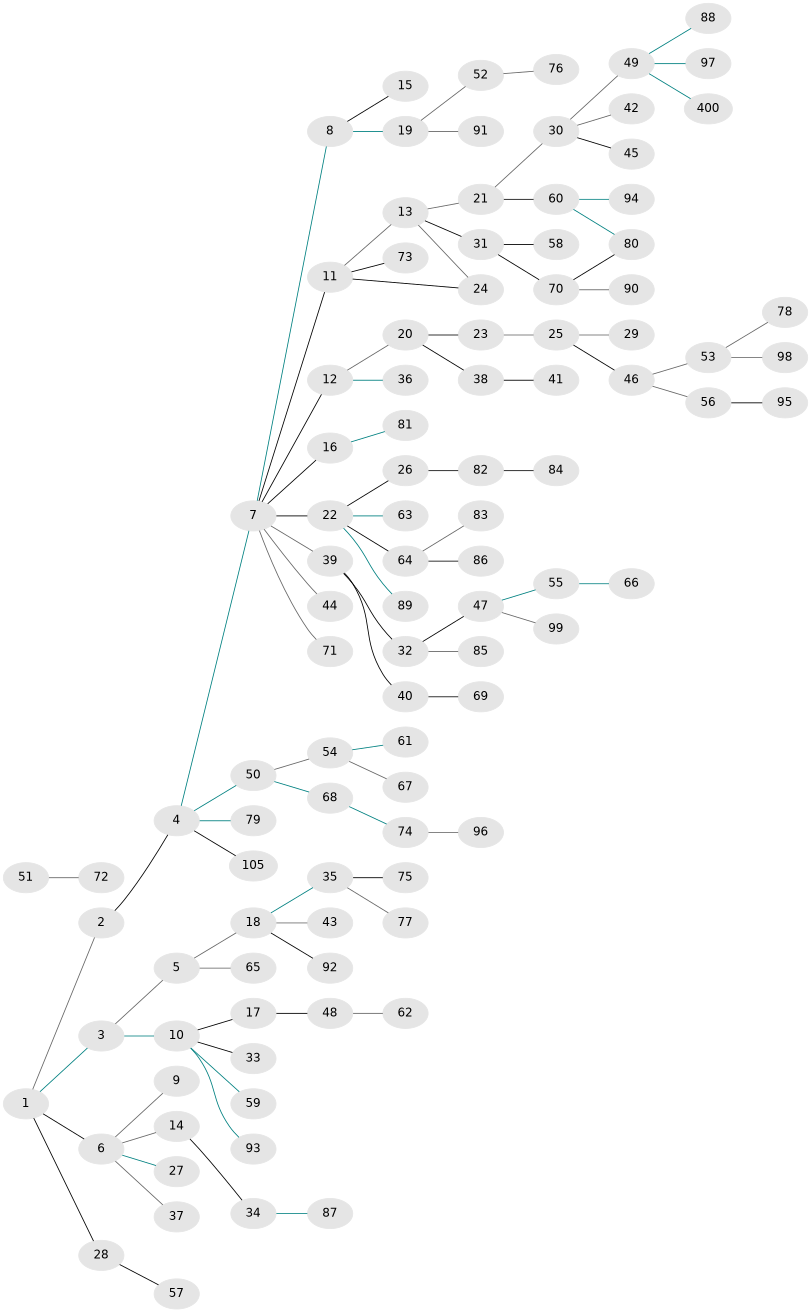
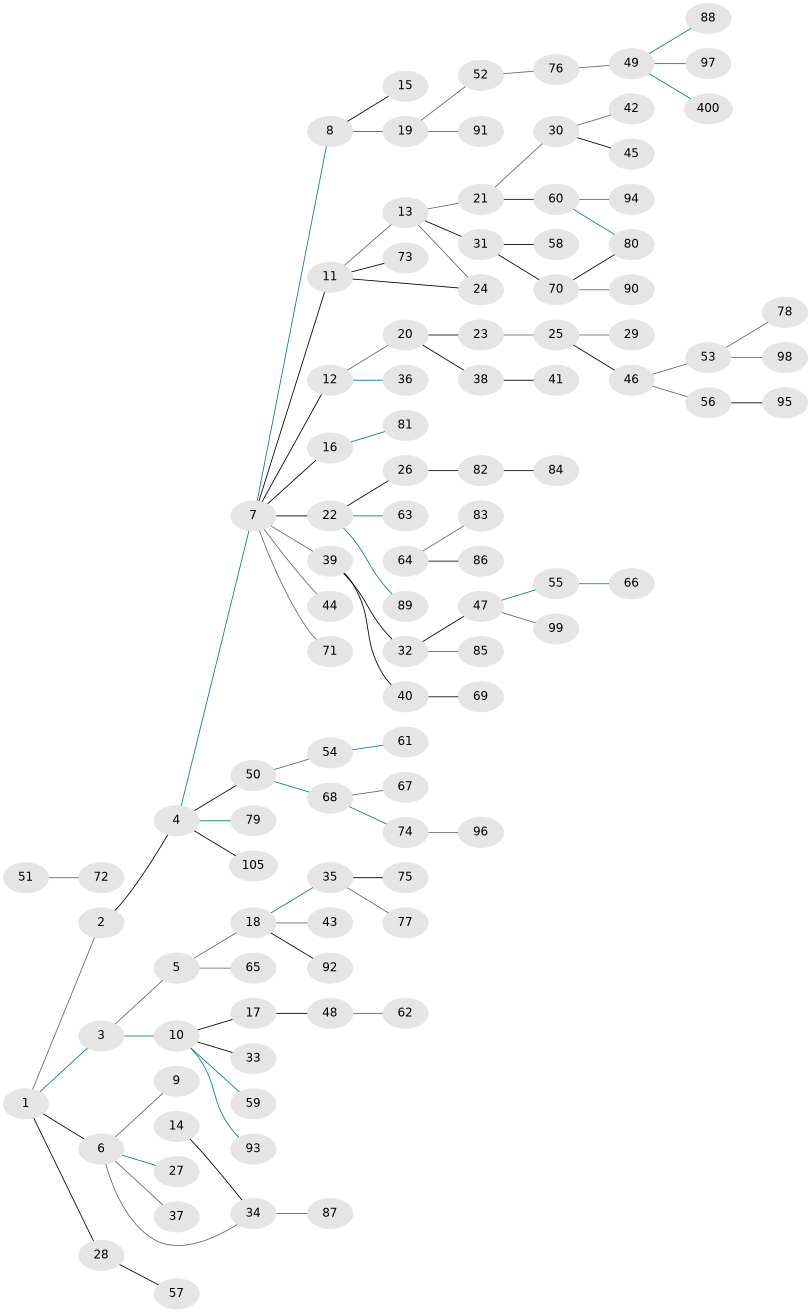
(594, 98) -> (594, 67)
(368, 539) -> none
(368, 770) -> (368, 793)
(215, 798) -> (215, 798)
(139, 1138) -> (153, 1239)
